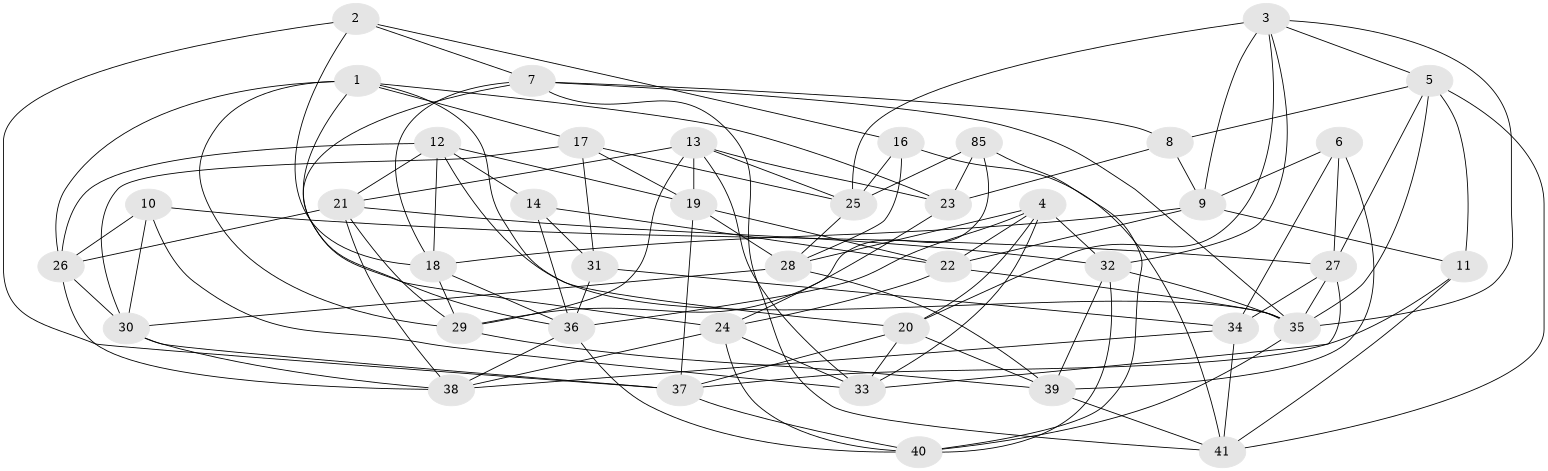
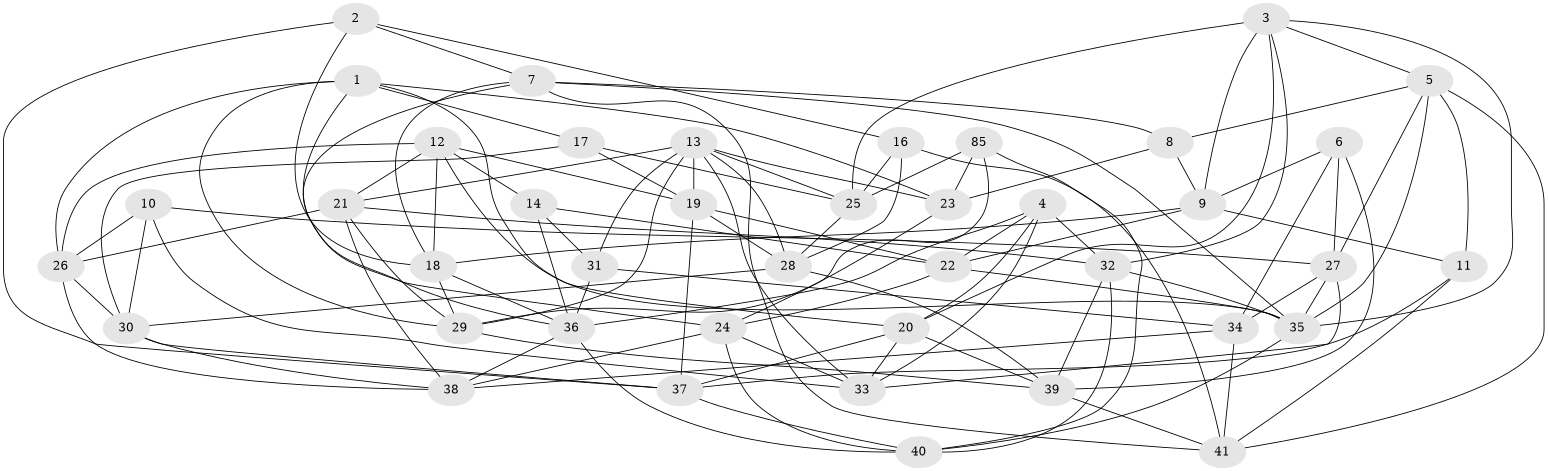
(588, 205) -> (630, 195)
(916, 236) -> (757, 195)
